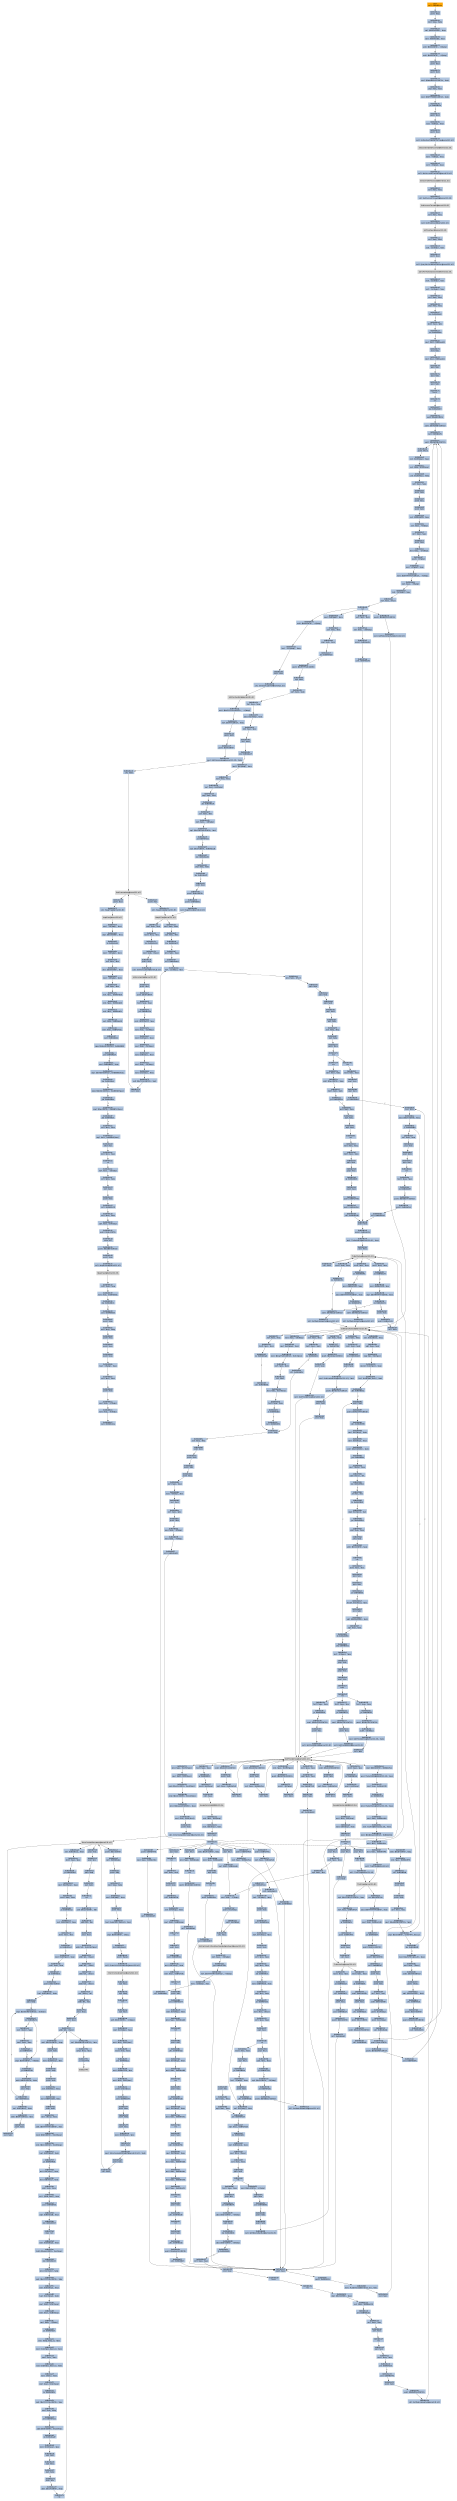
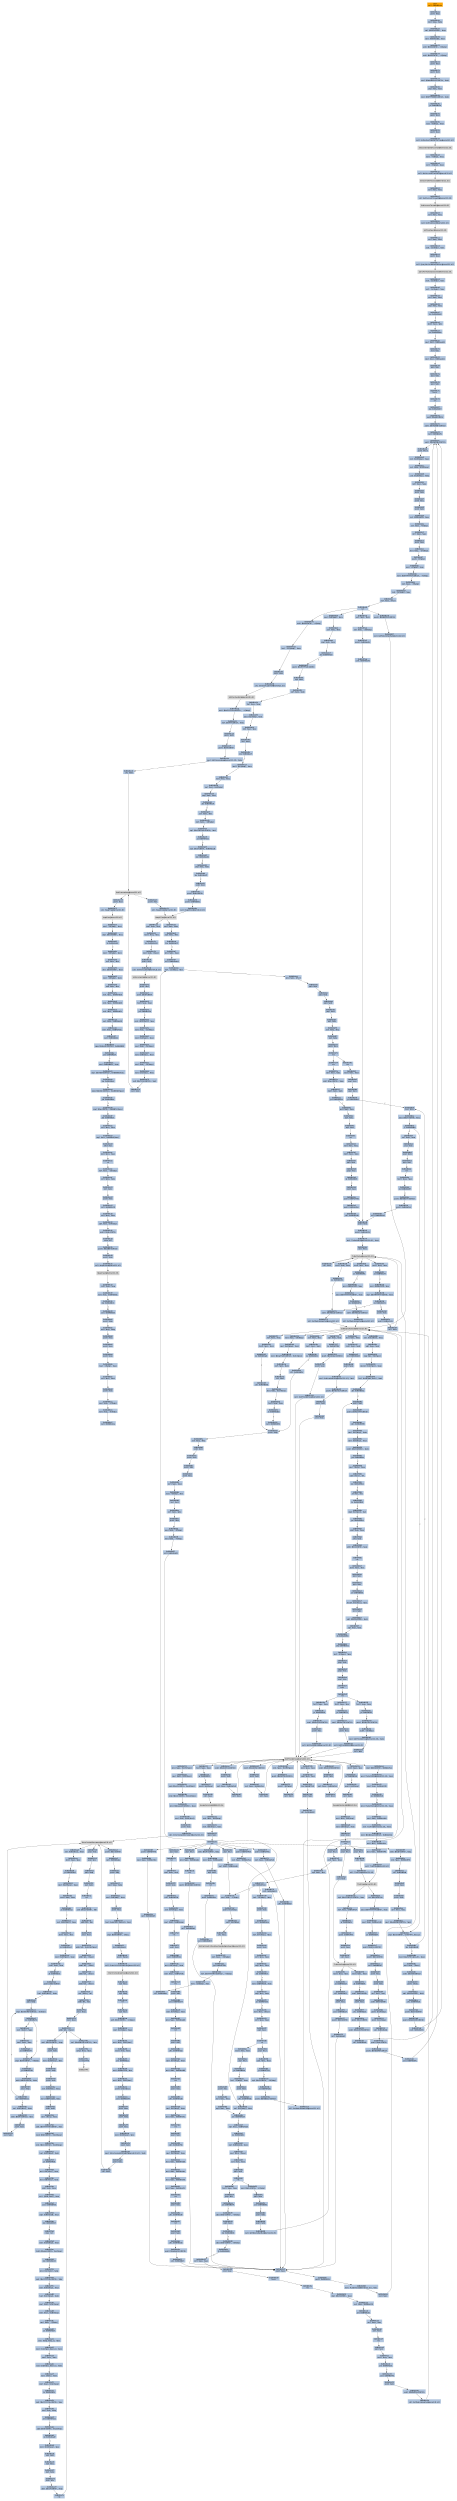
(223, 1920) -> (231, 1915)
